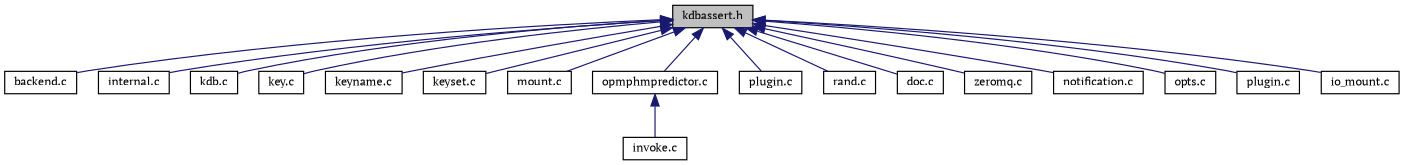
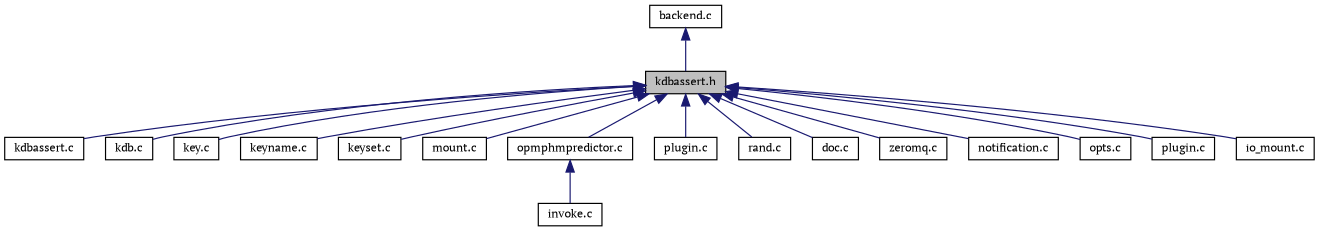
(354, 40) -> (686, 56)
(134, 83) -> (44, 149)
